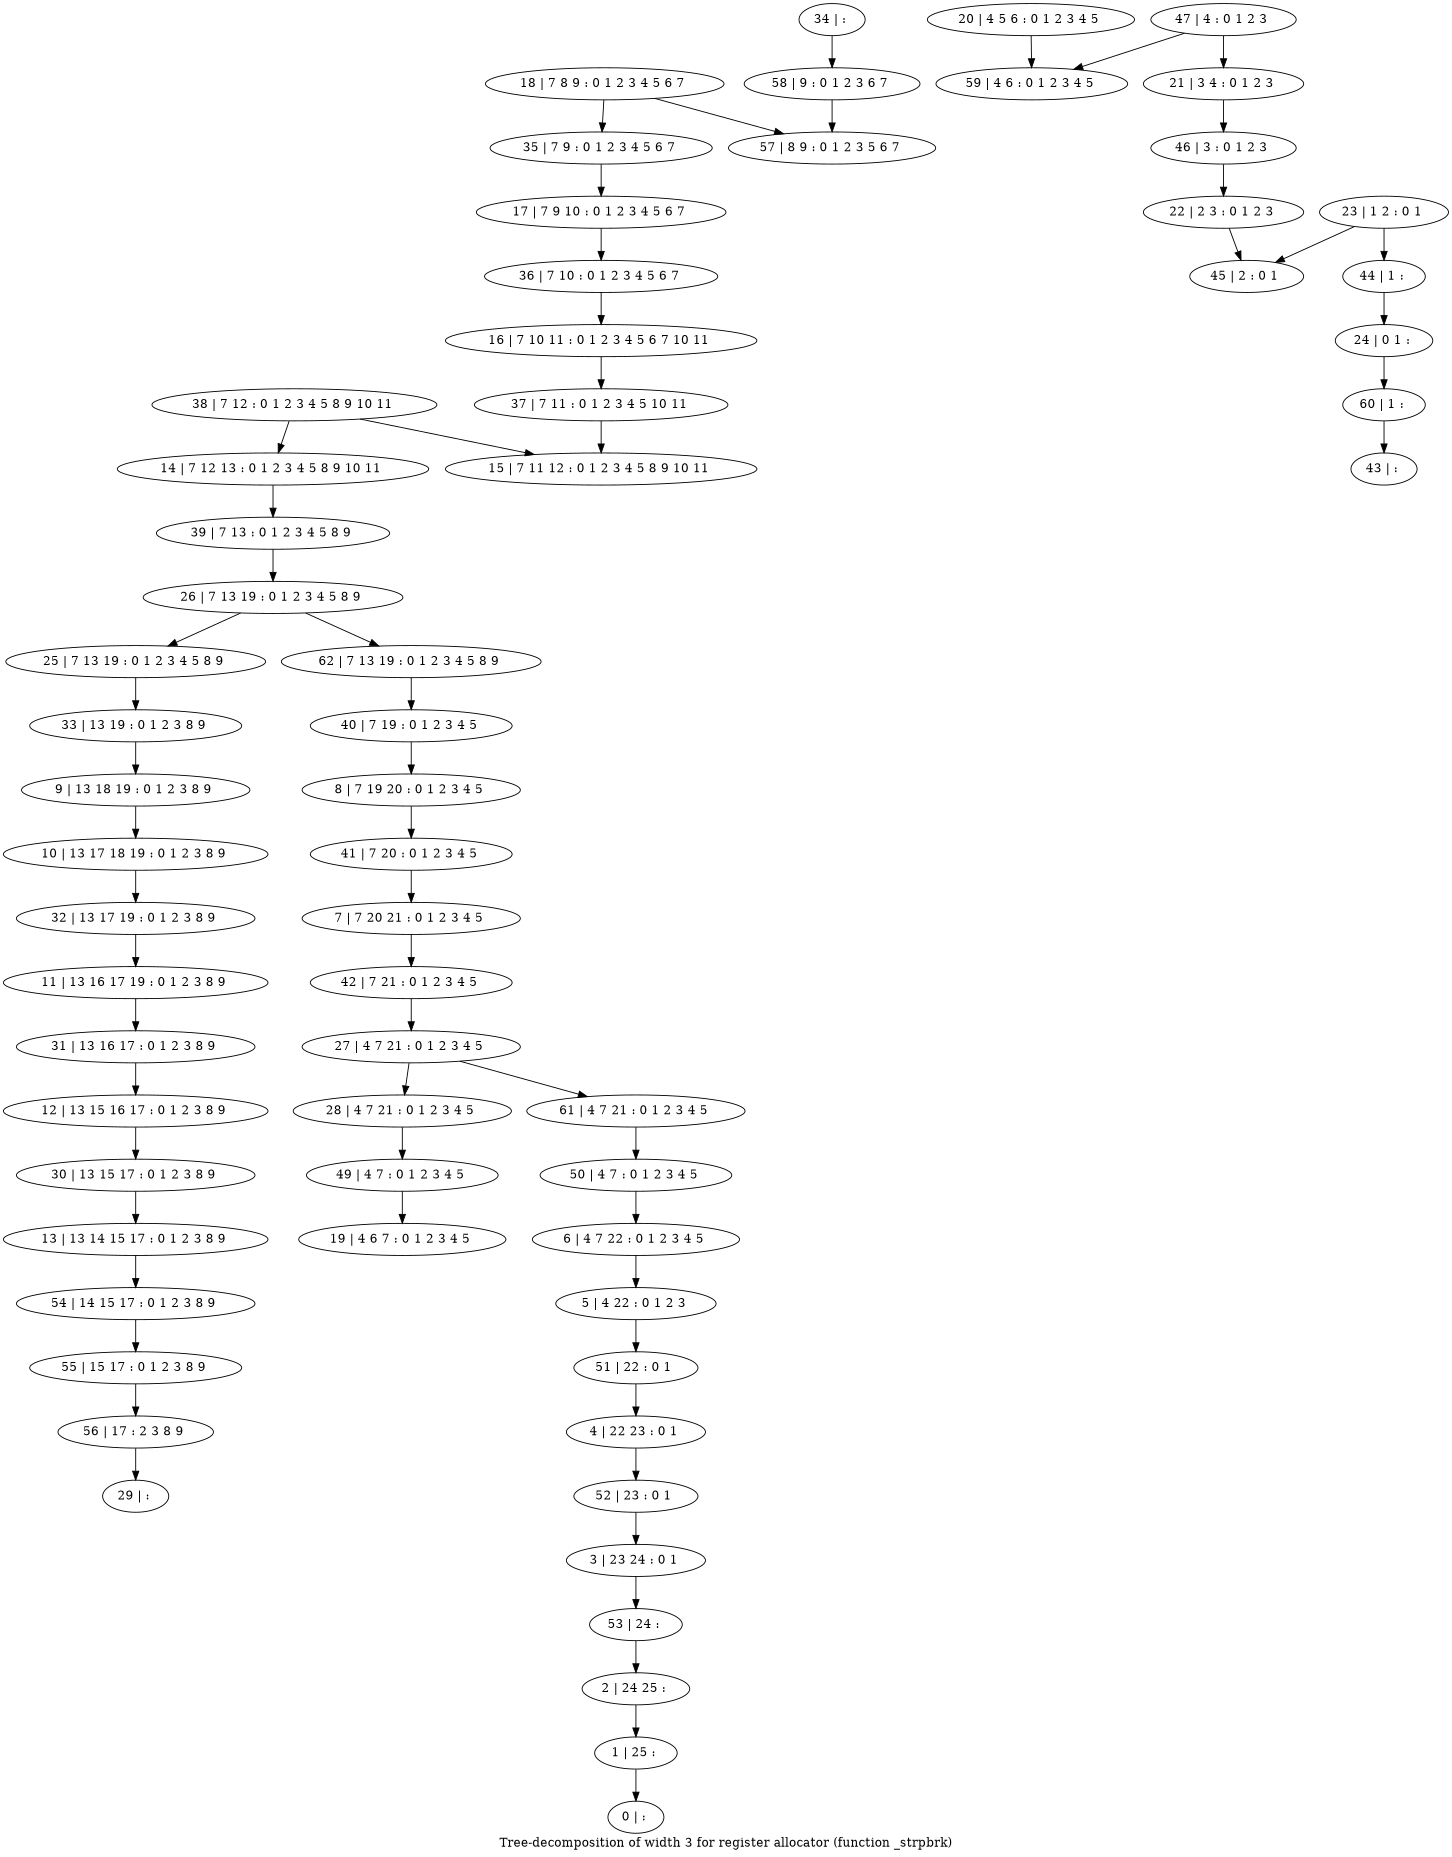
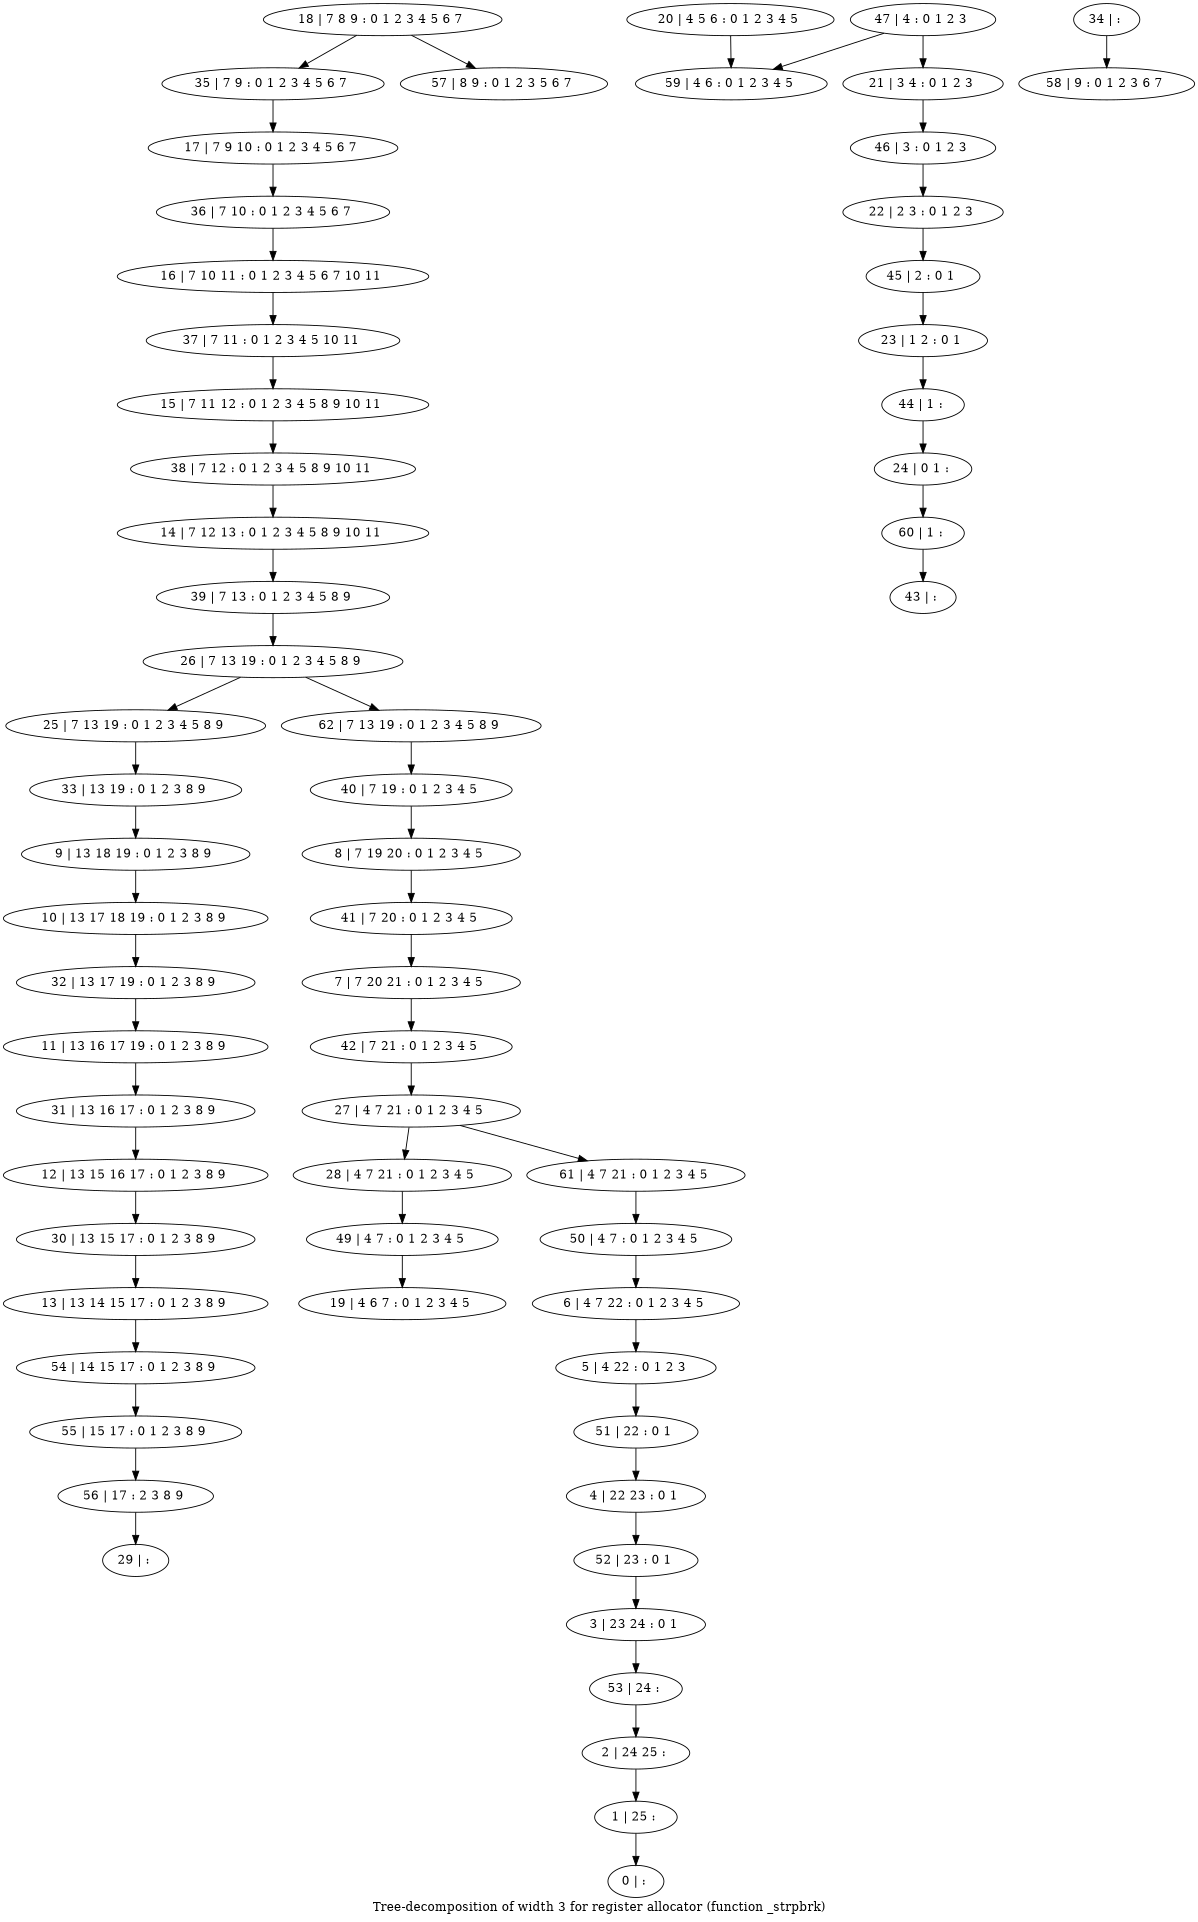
(832, 112) -> none
(1319, 243) -> (923, 304)
(443, 436) -> (273, 433)
